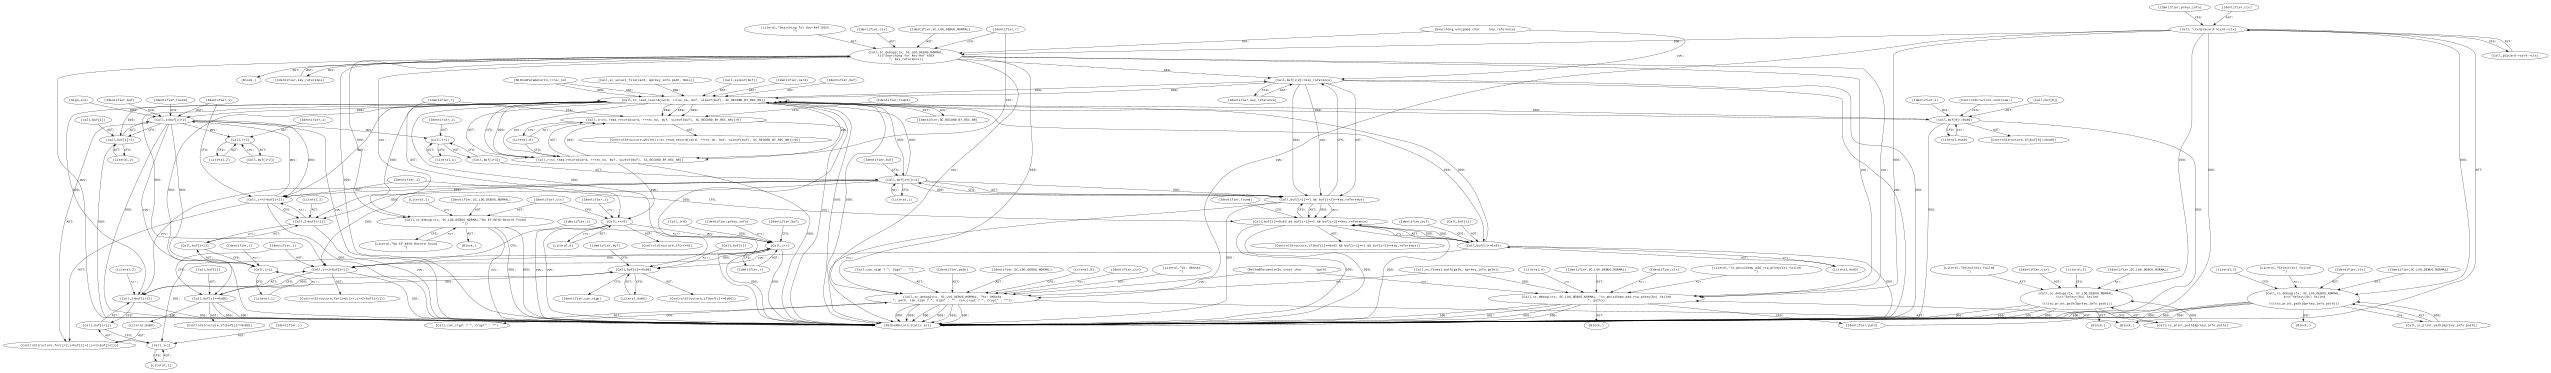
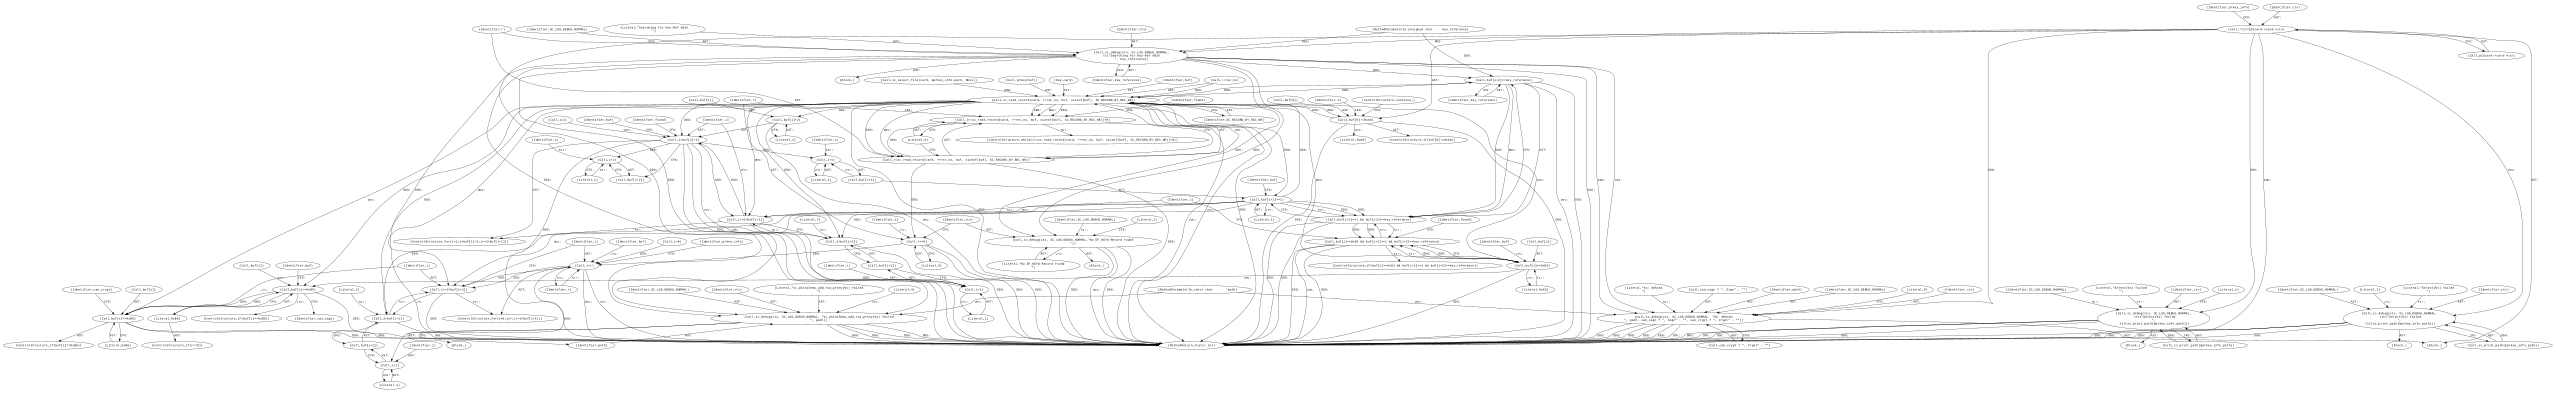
(1475, 29) -> (1420, 29)
(540, 80) -> (1225, 80)
(740, 80) -> (1021, 80)
(792, 80) -> (1064, 80)
(79, 100) -> (558, 120)
(146, 129) -> (666, 162)
(1957, 131) -> (1659, 36)
(641, 233) -> (171, 329)
(1457, 270) -> none
none -> (527, 277)
(671, 282) -> (302, 302)
none -> (92, 290)
(175, 315) -> (125, 335)
(133, 338) -> (110, 333)
none -> (725, 342)
